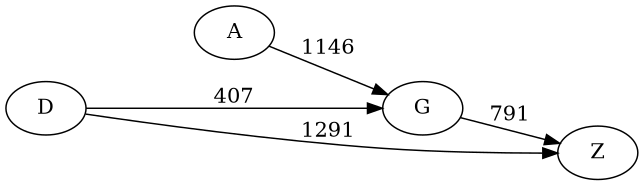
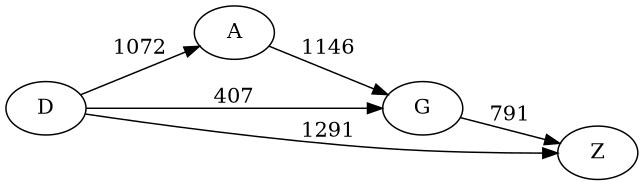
none -> (133, 73)
